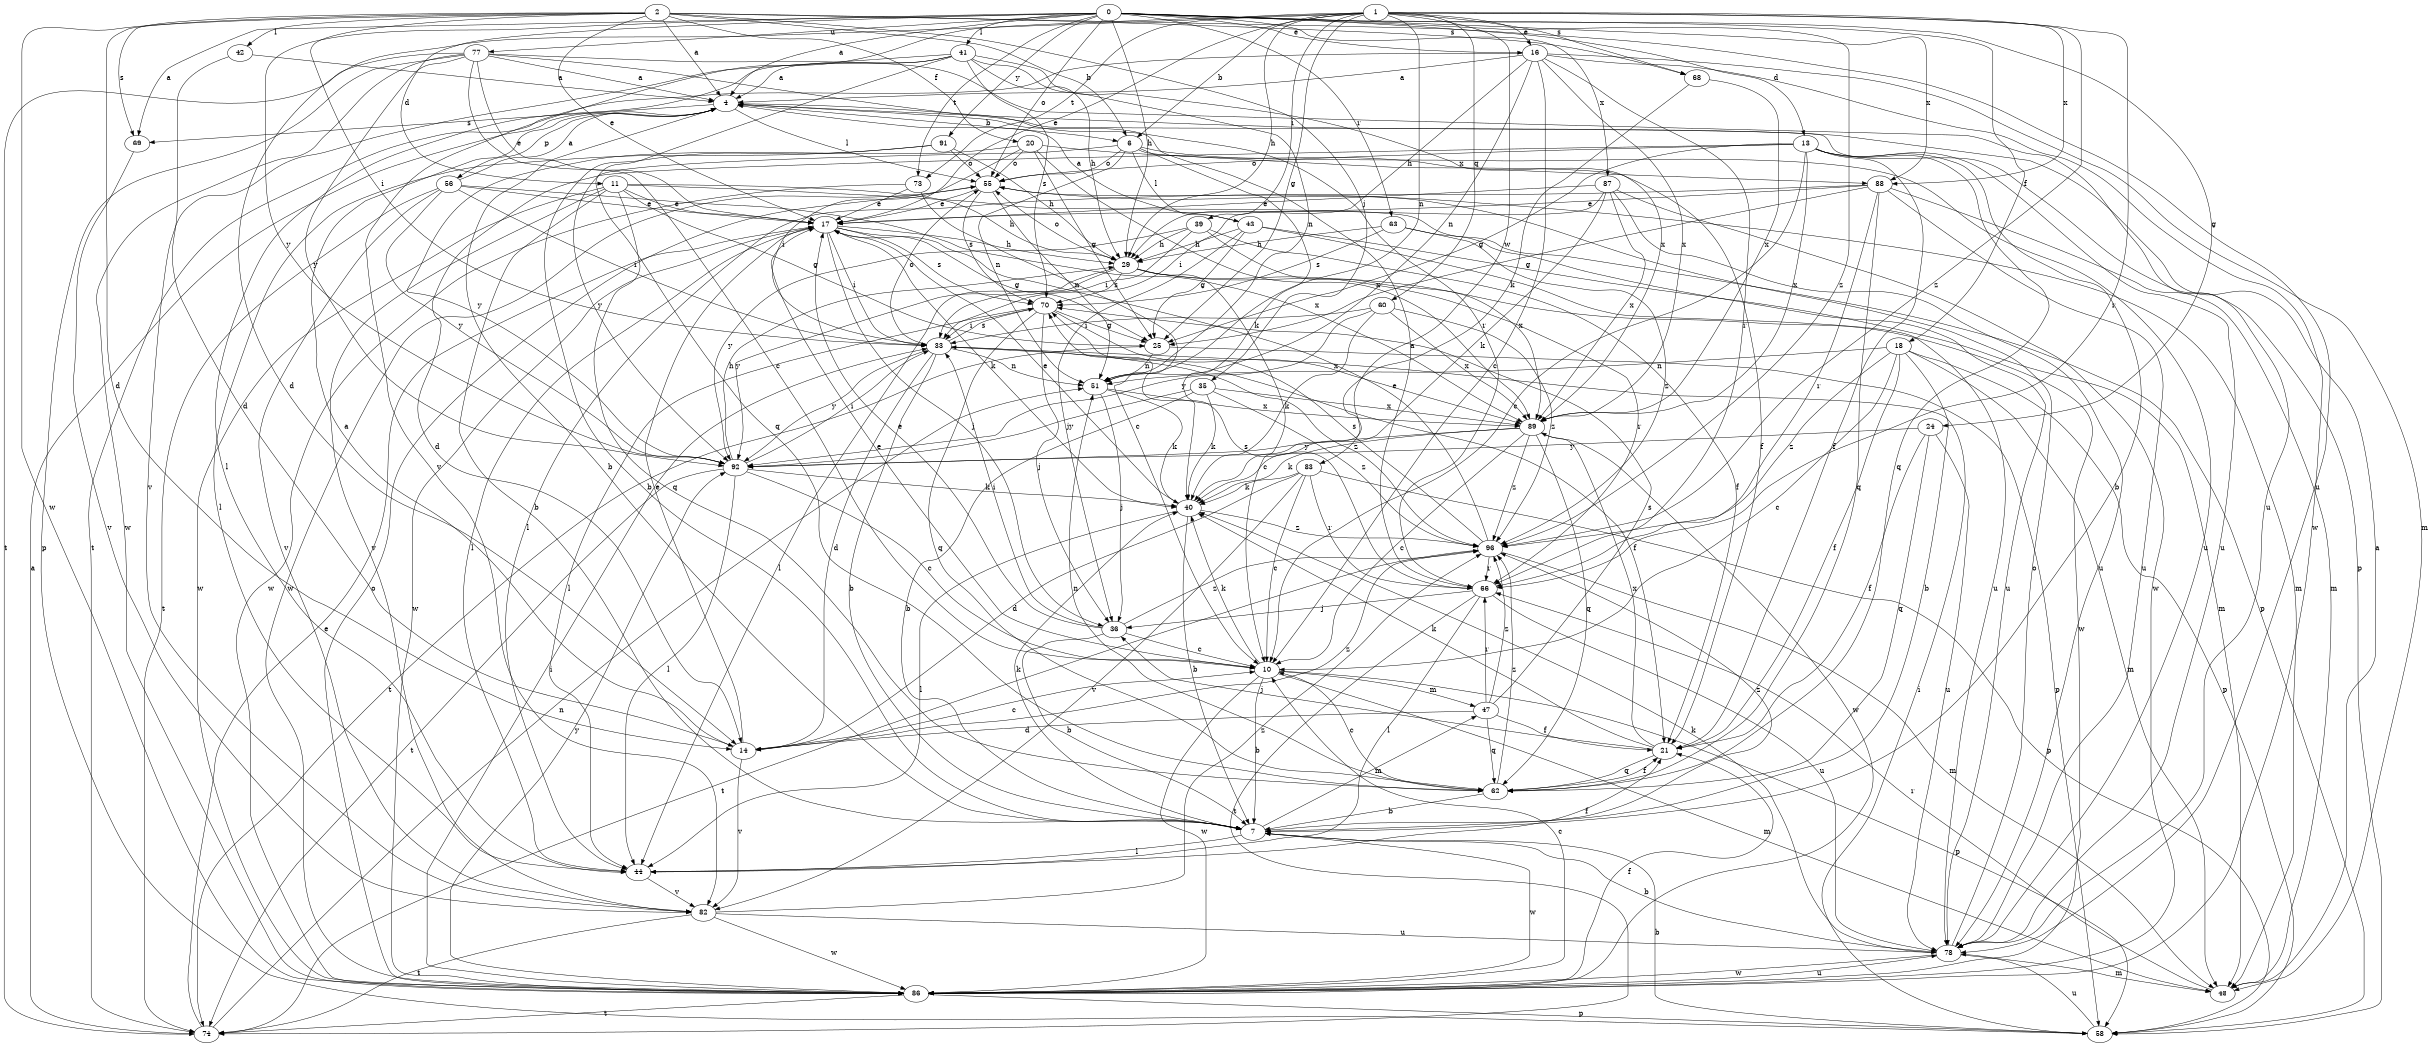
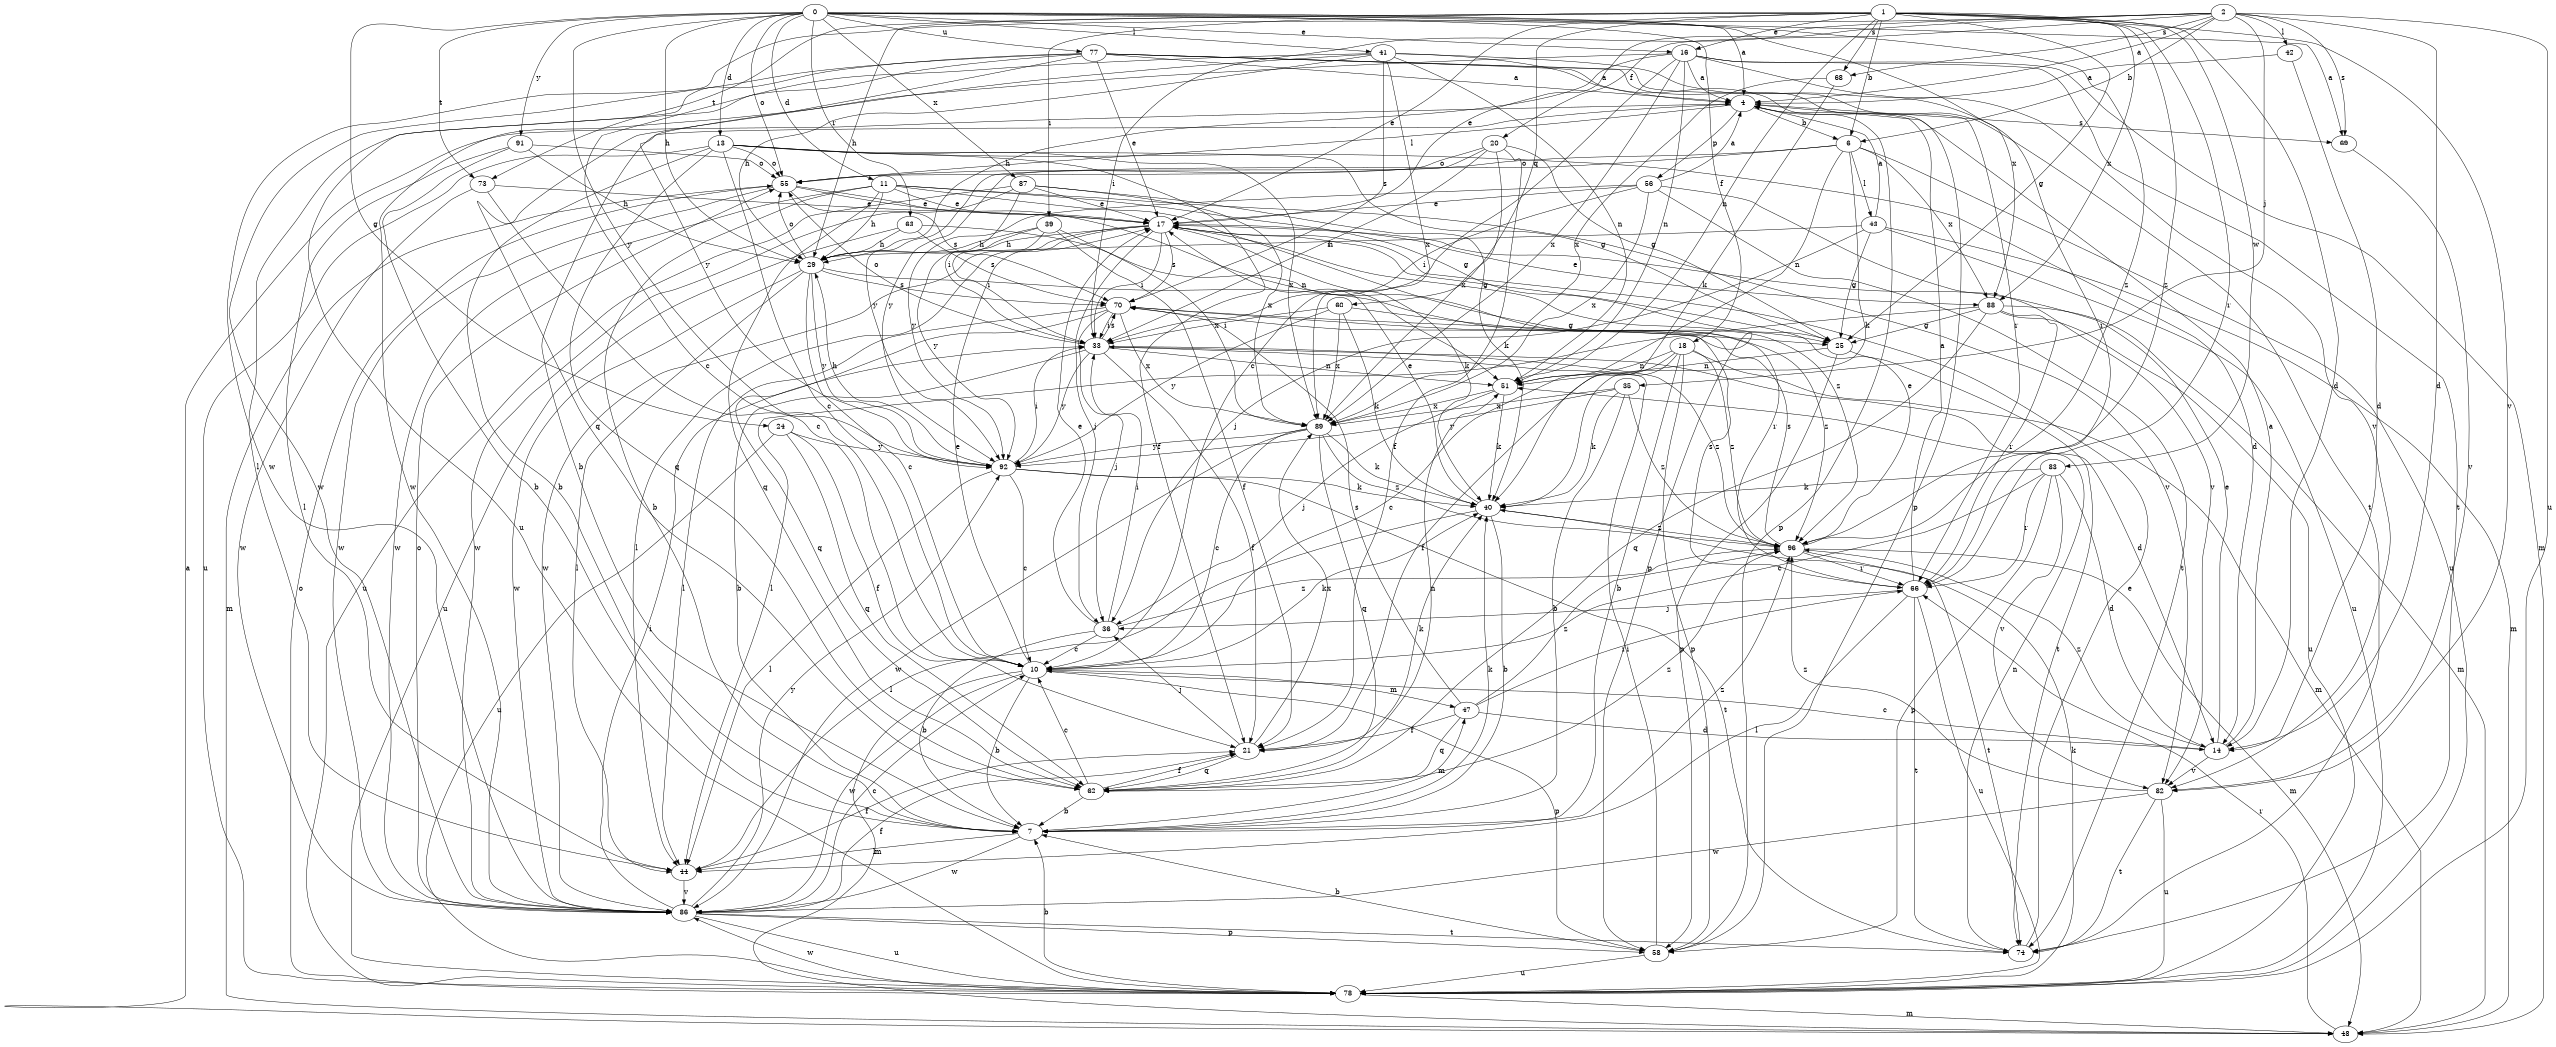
(1381, 209) -> (1572, 273)
(67, 427) -> none
(669, 891) -> (684, 890)
